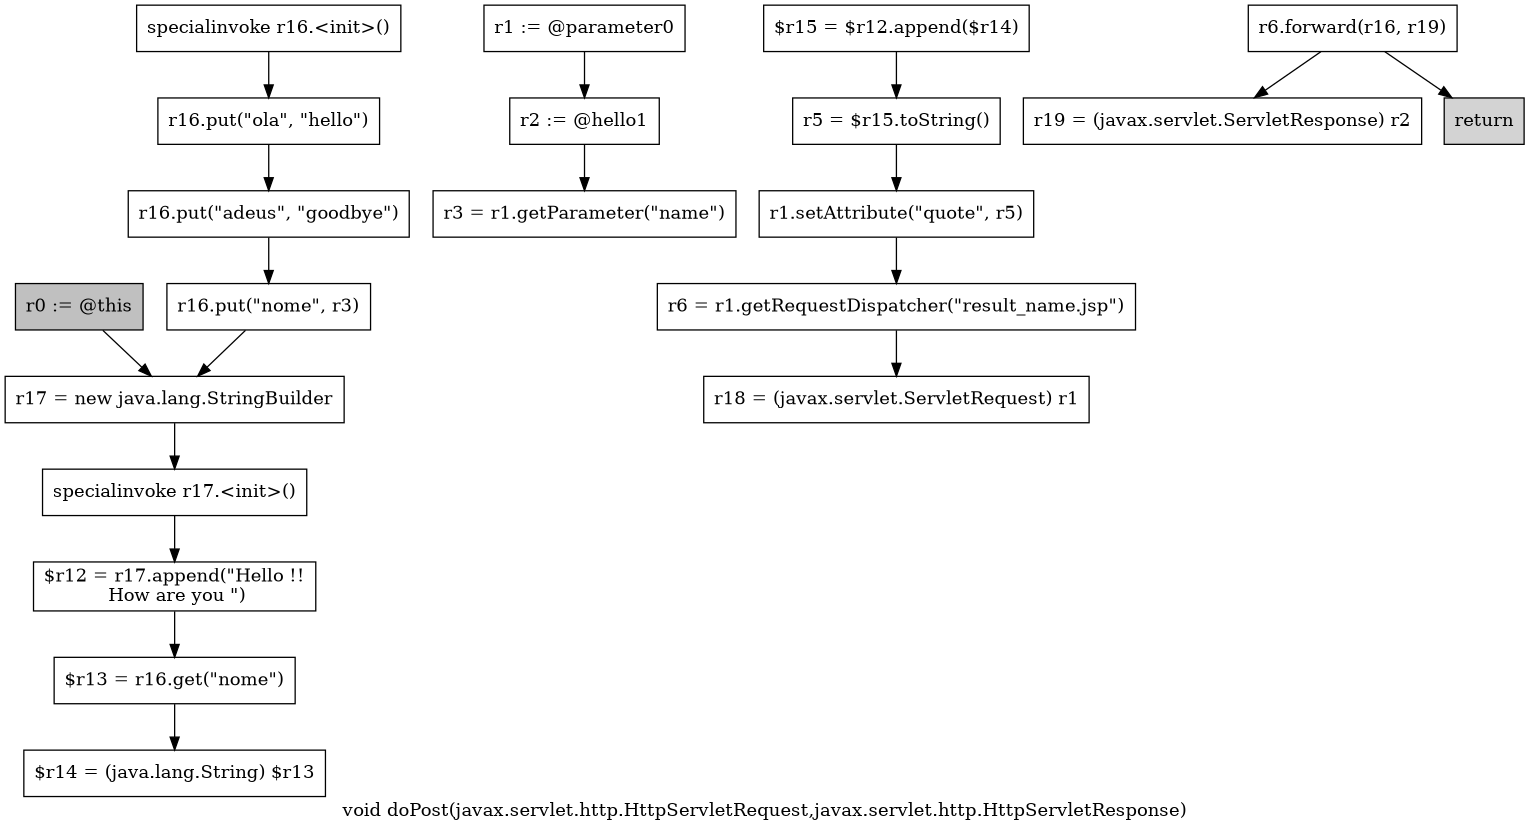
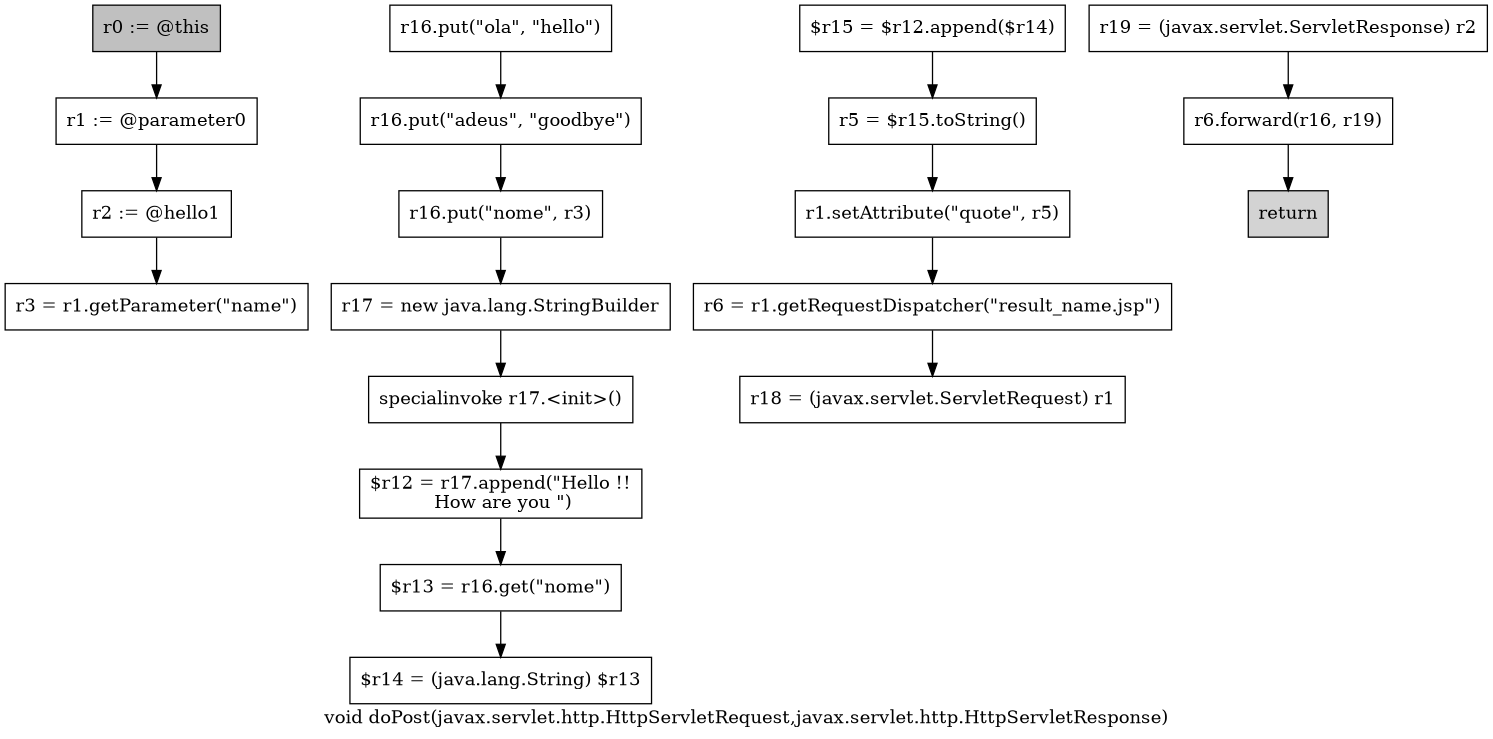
(269, 28) -> none
(1293, 71) -> (1288, 68)
(122, 349) -> (157, 68)
